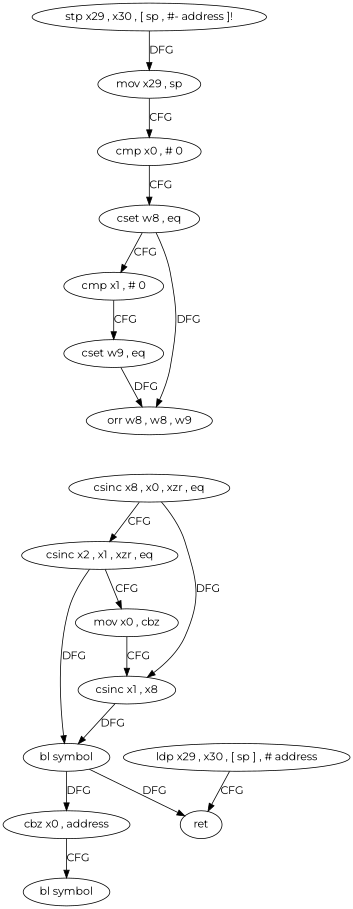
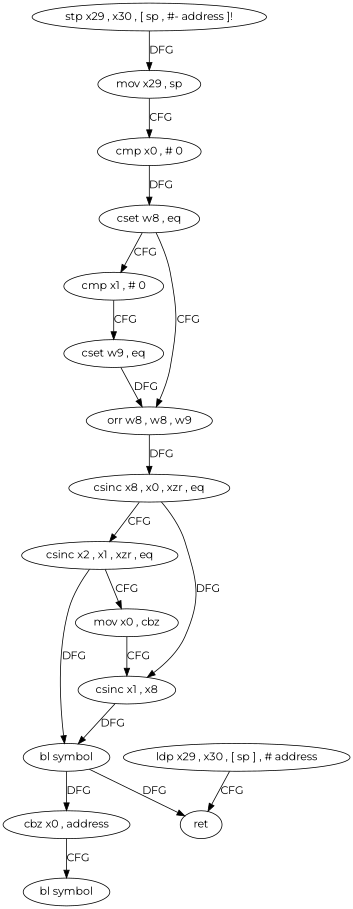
(161, 185) -> (161, 185)
(188, 320) -> (188, 320)
none -> (149, 451)
